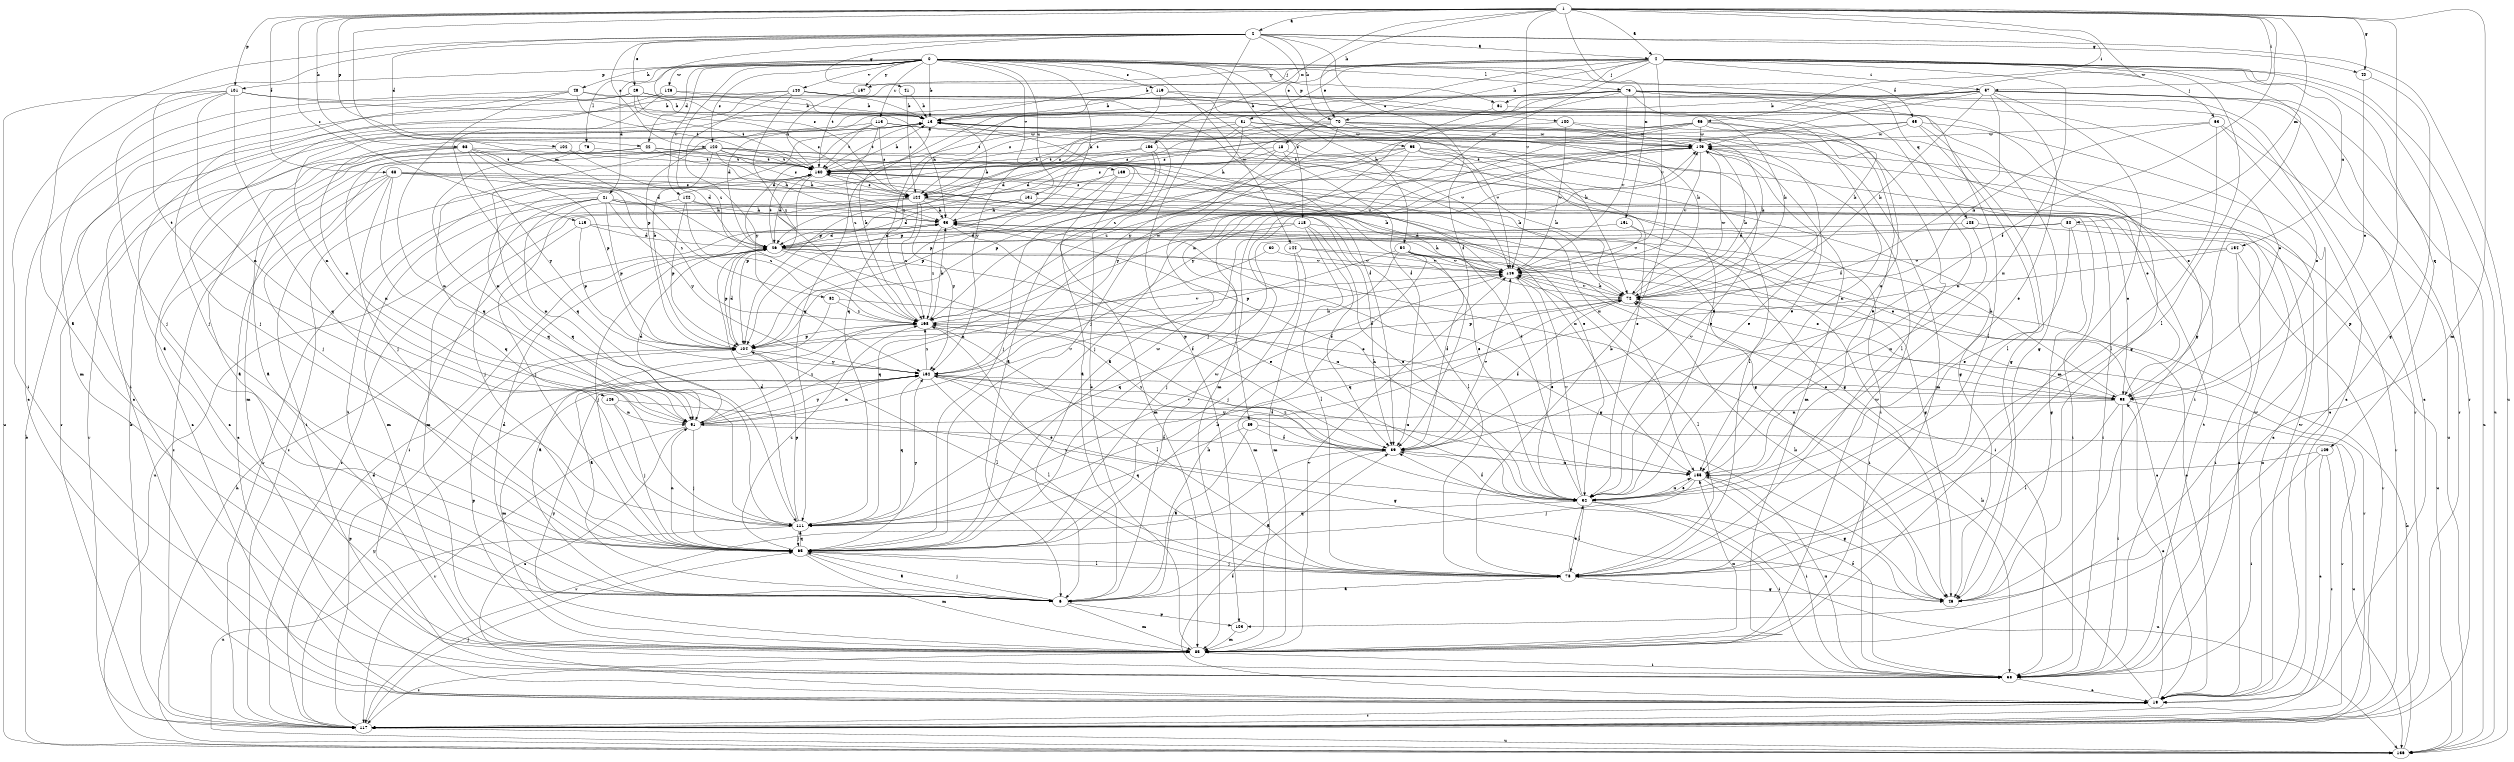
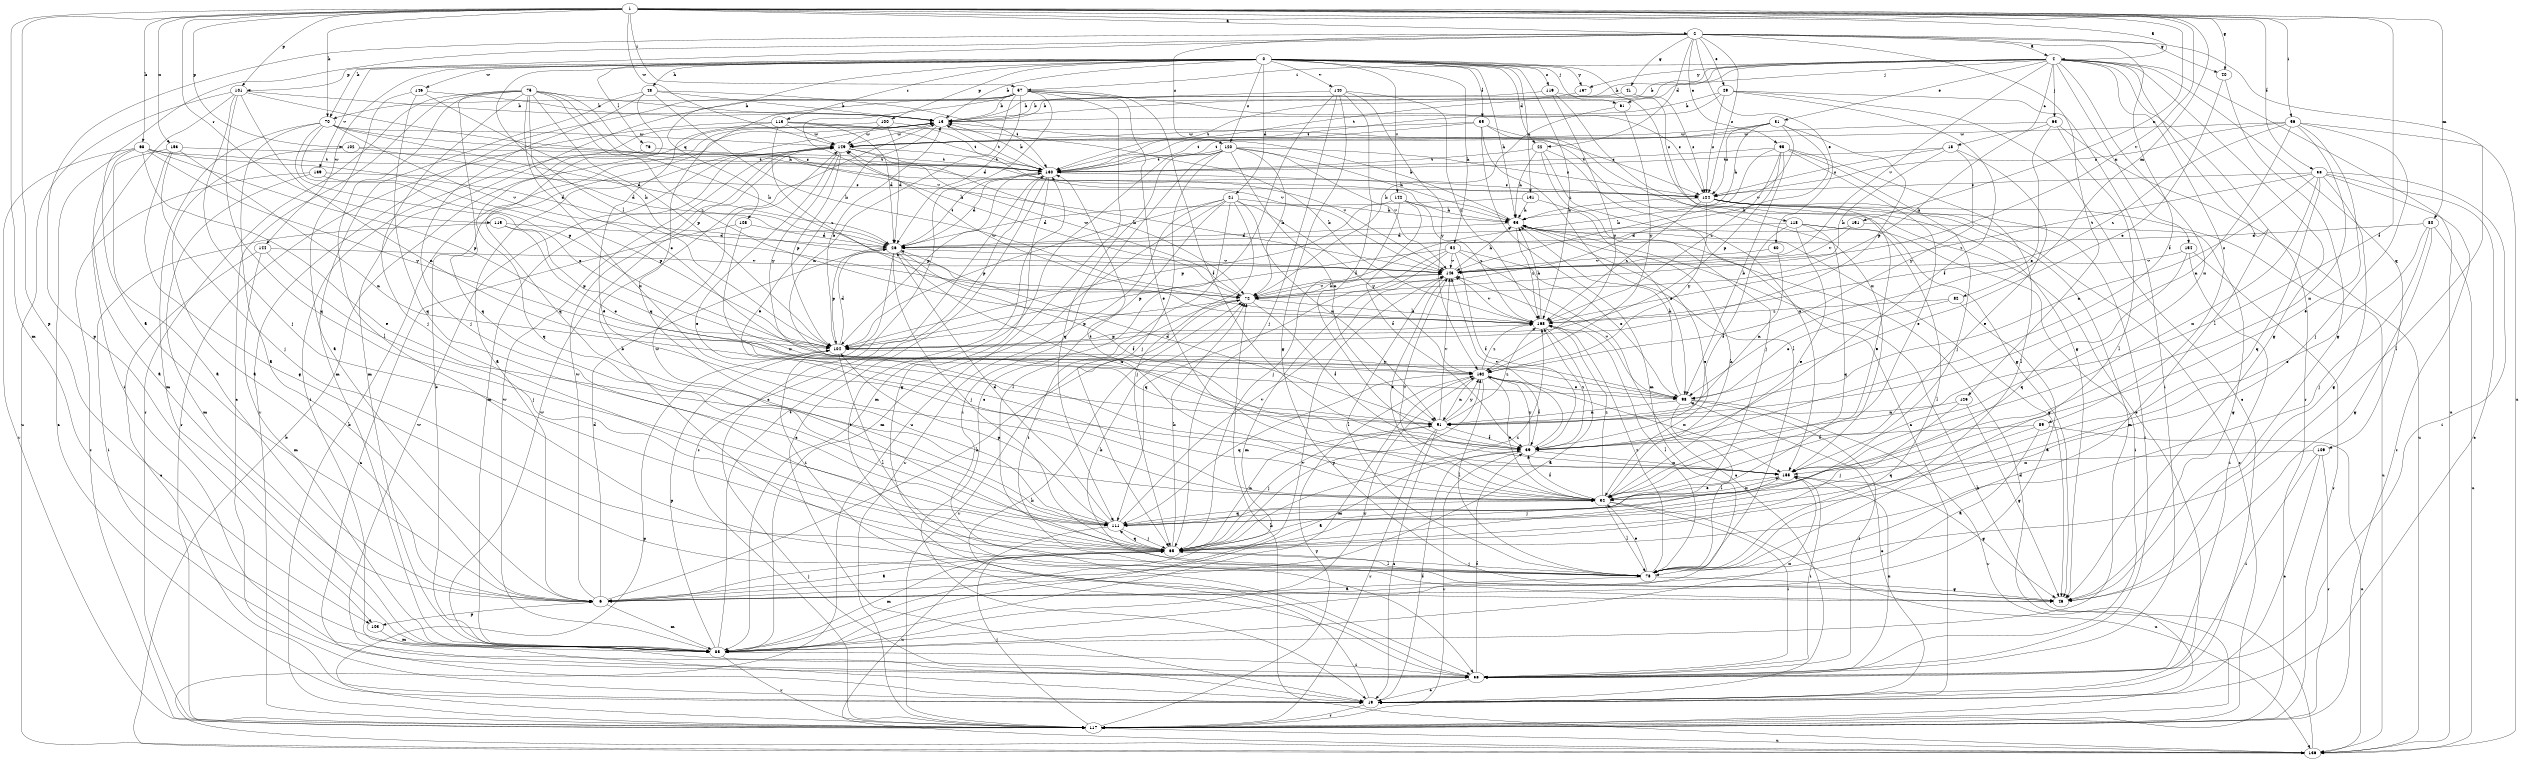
(1312, 70) -> (600, 70)
none -> (1801, 123)
(1195, 248) -> (2224, 248)
(2148, 273) -> (1744, 273)
